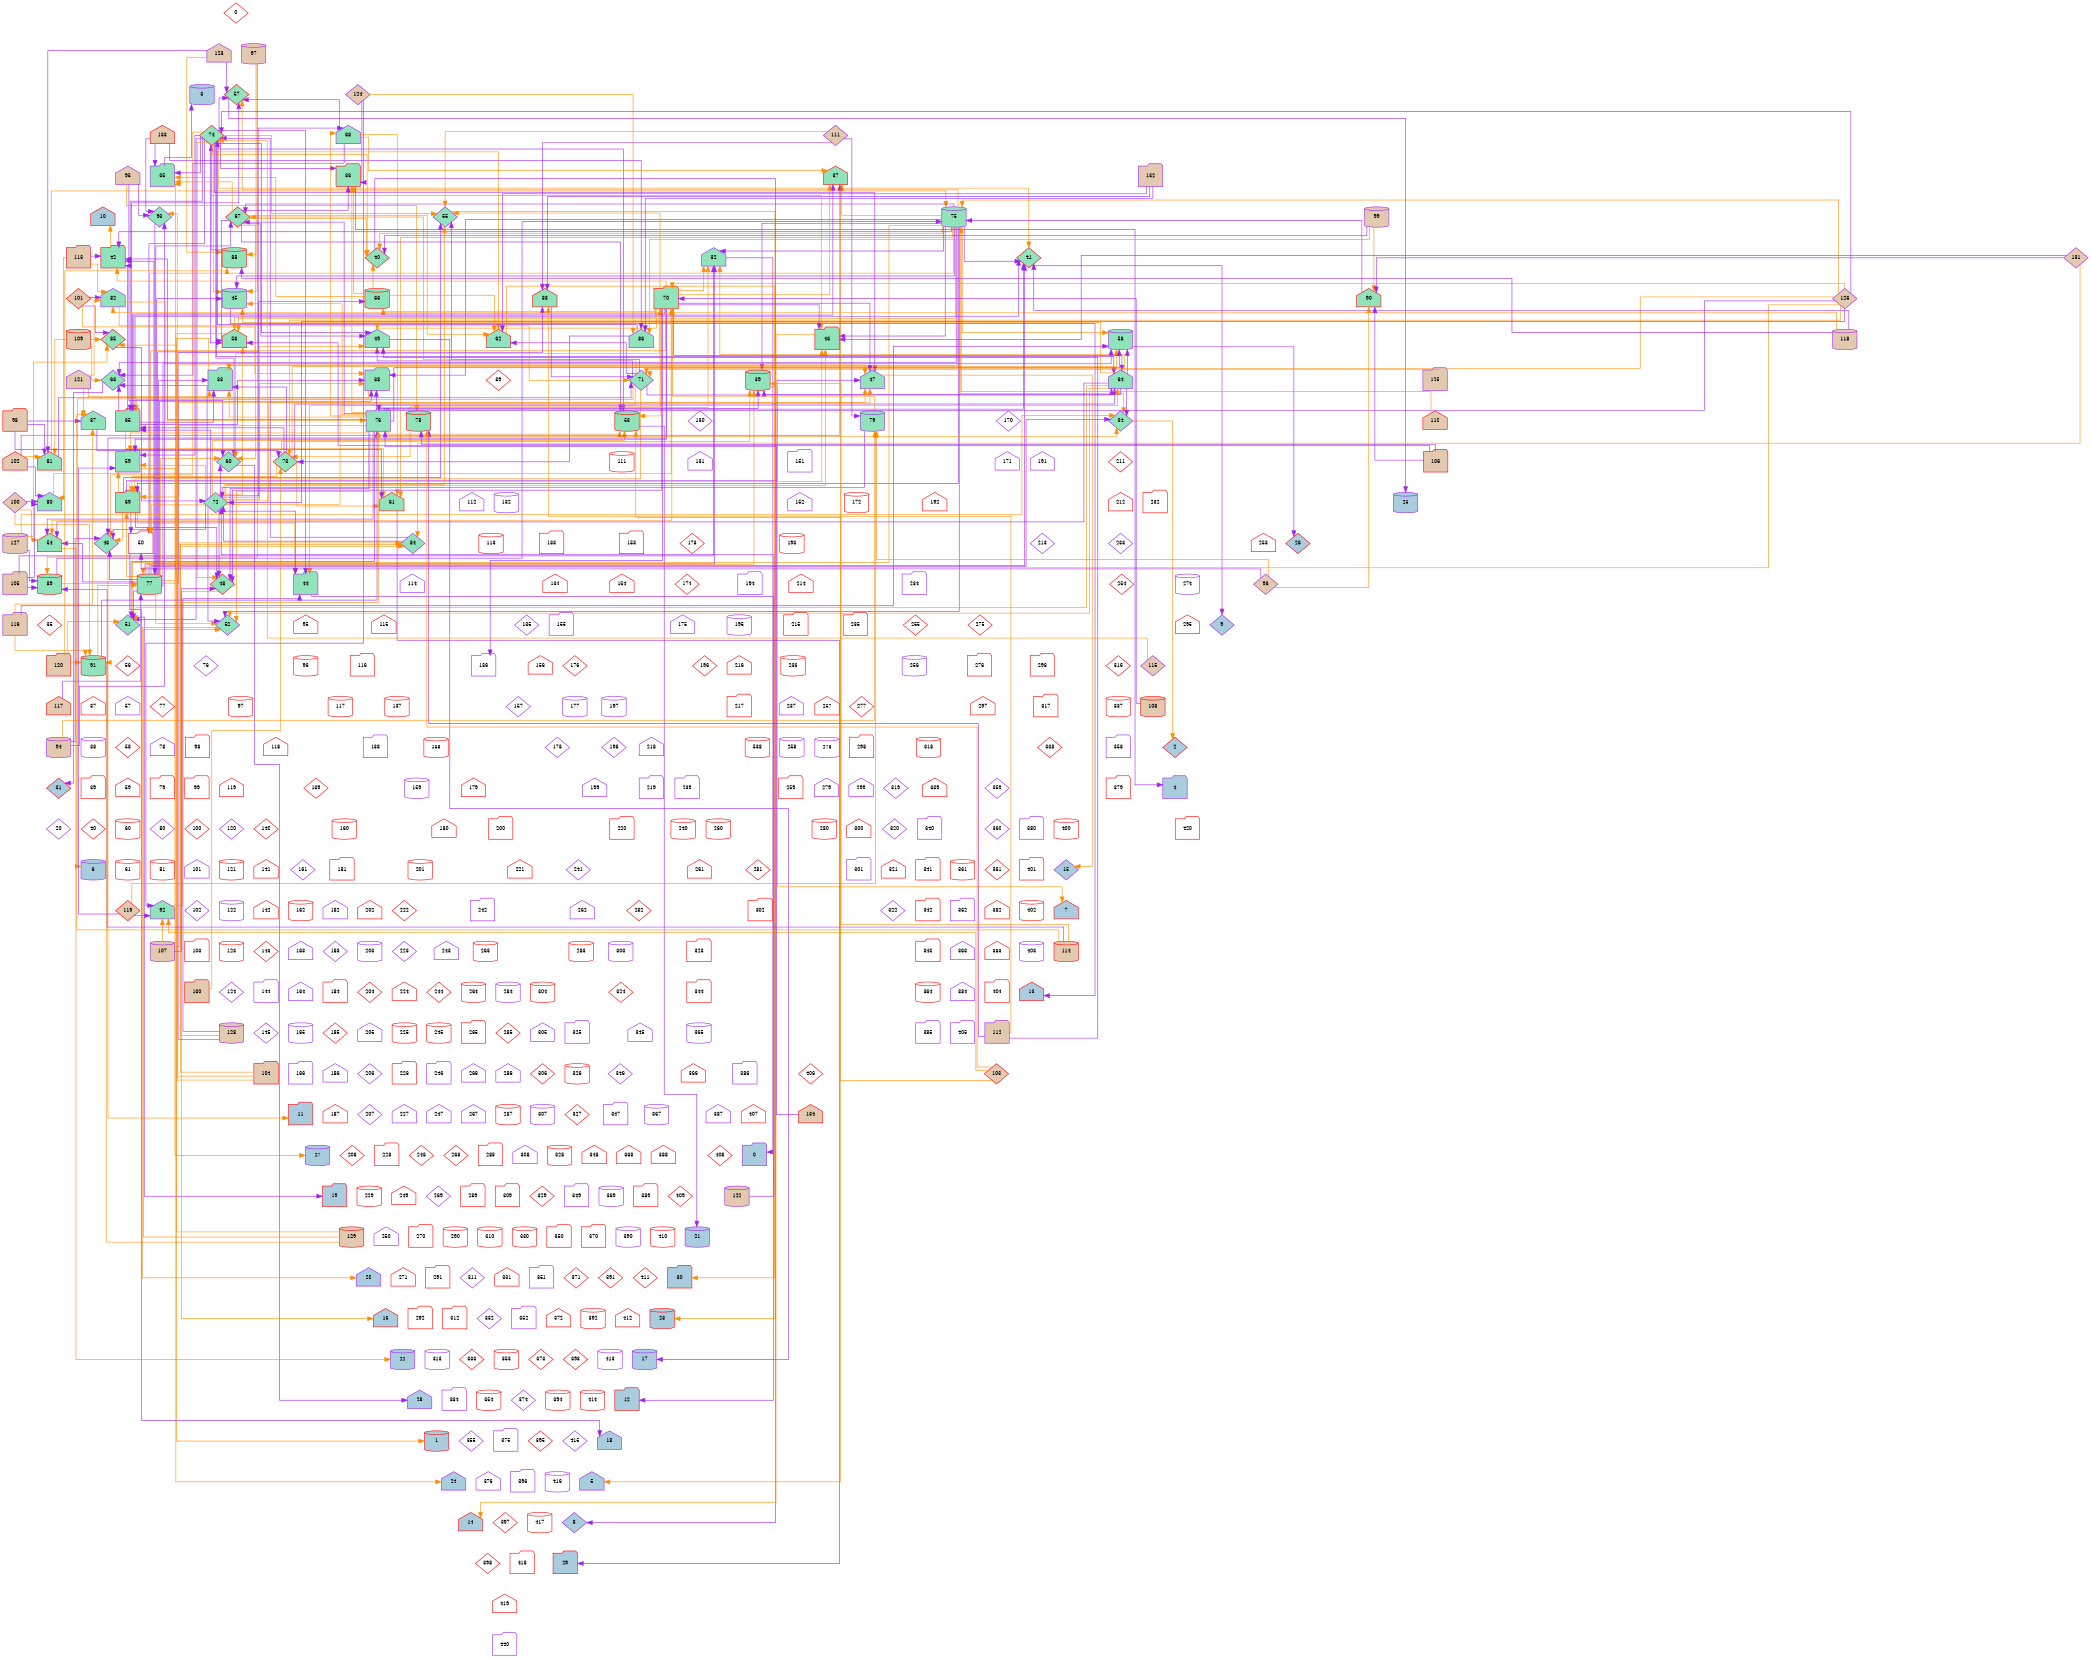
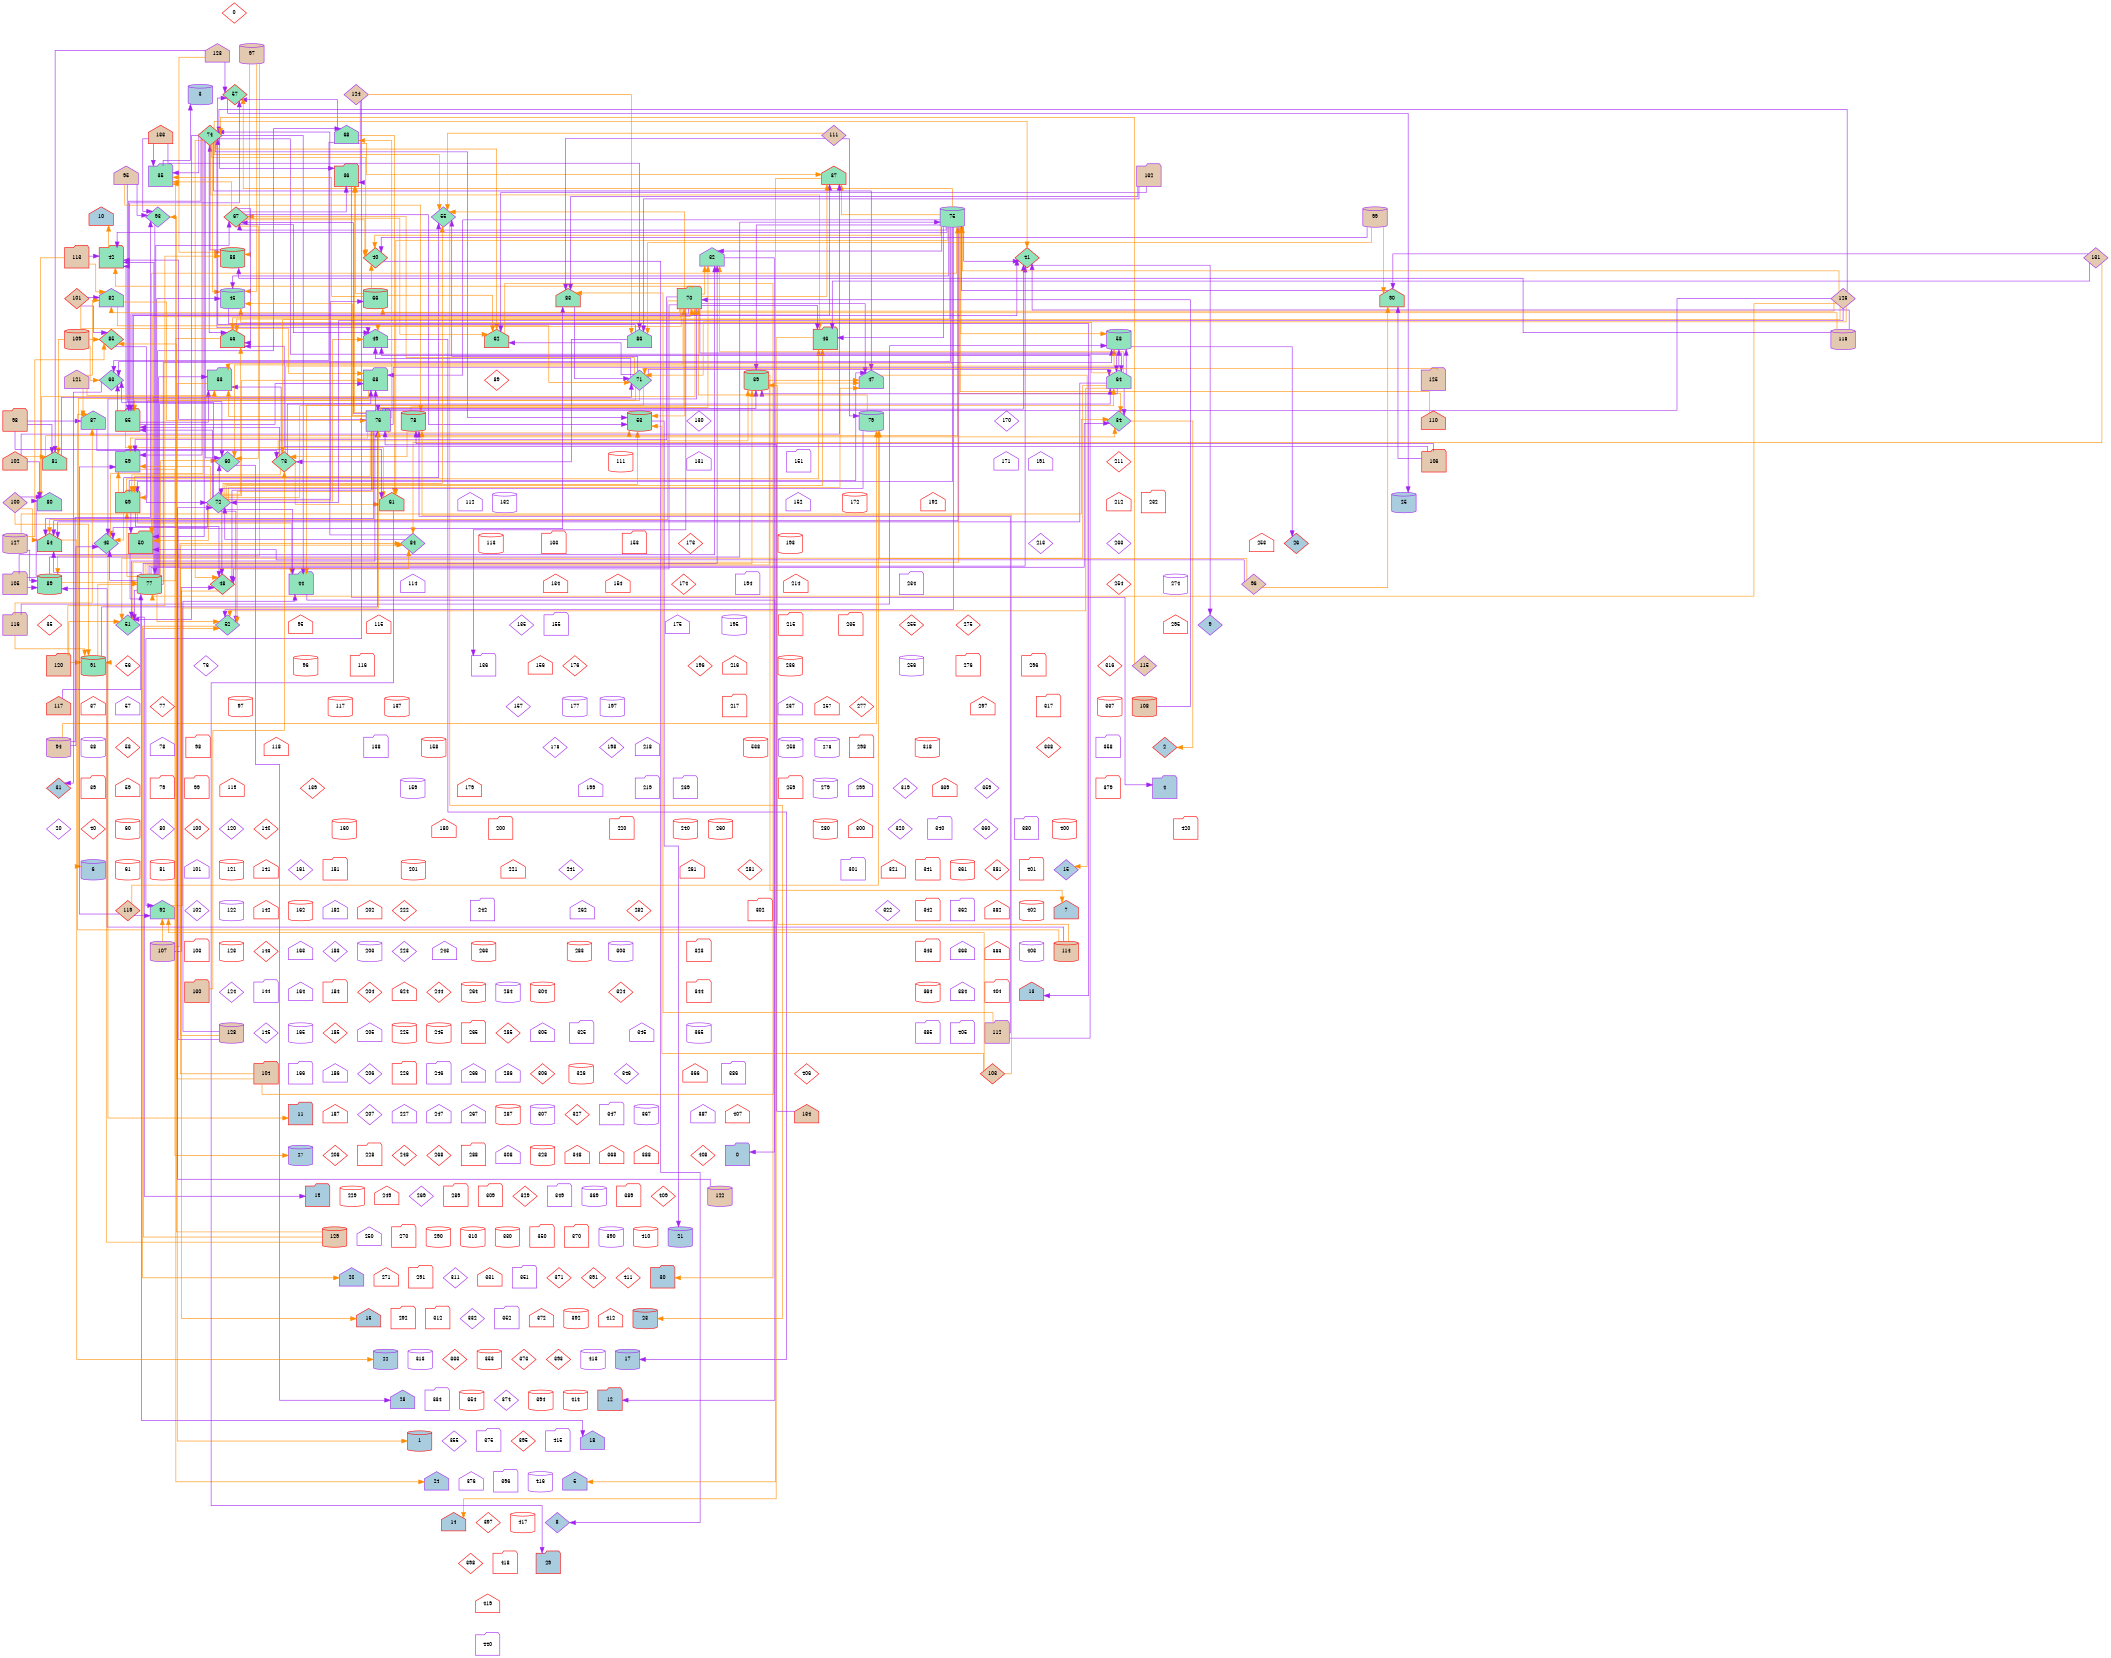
none -> (648, 521)
(141, 543) -> (141, 543)
(826, 788) -> (825, 788)
(404, 992) -> (404, 992)
(575, 1441) -> (558, 1441)
